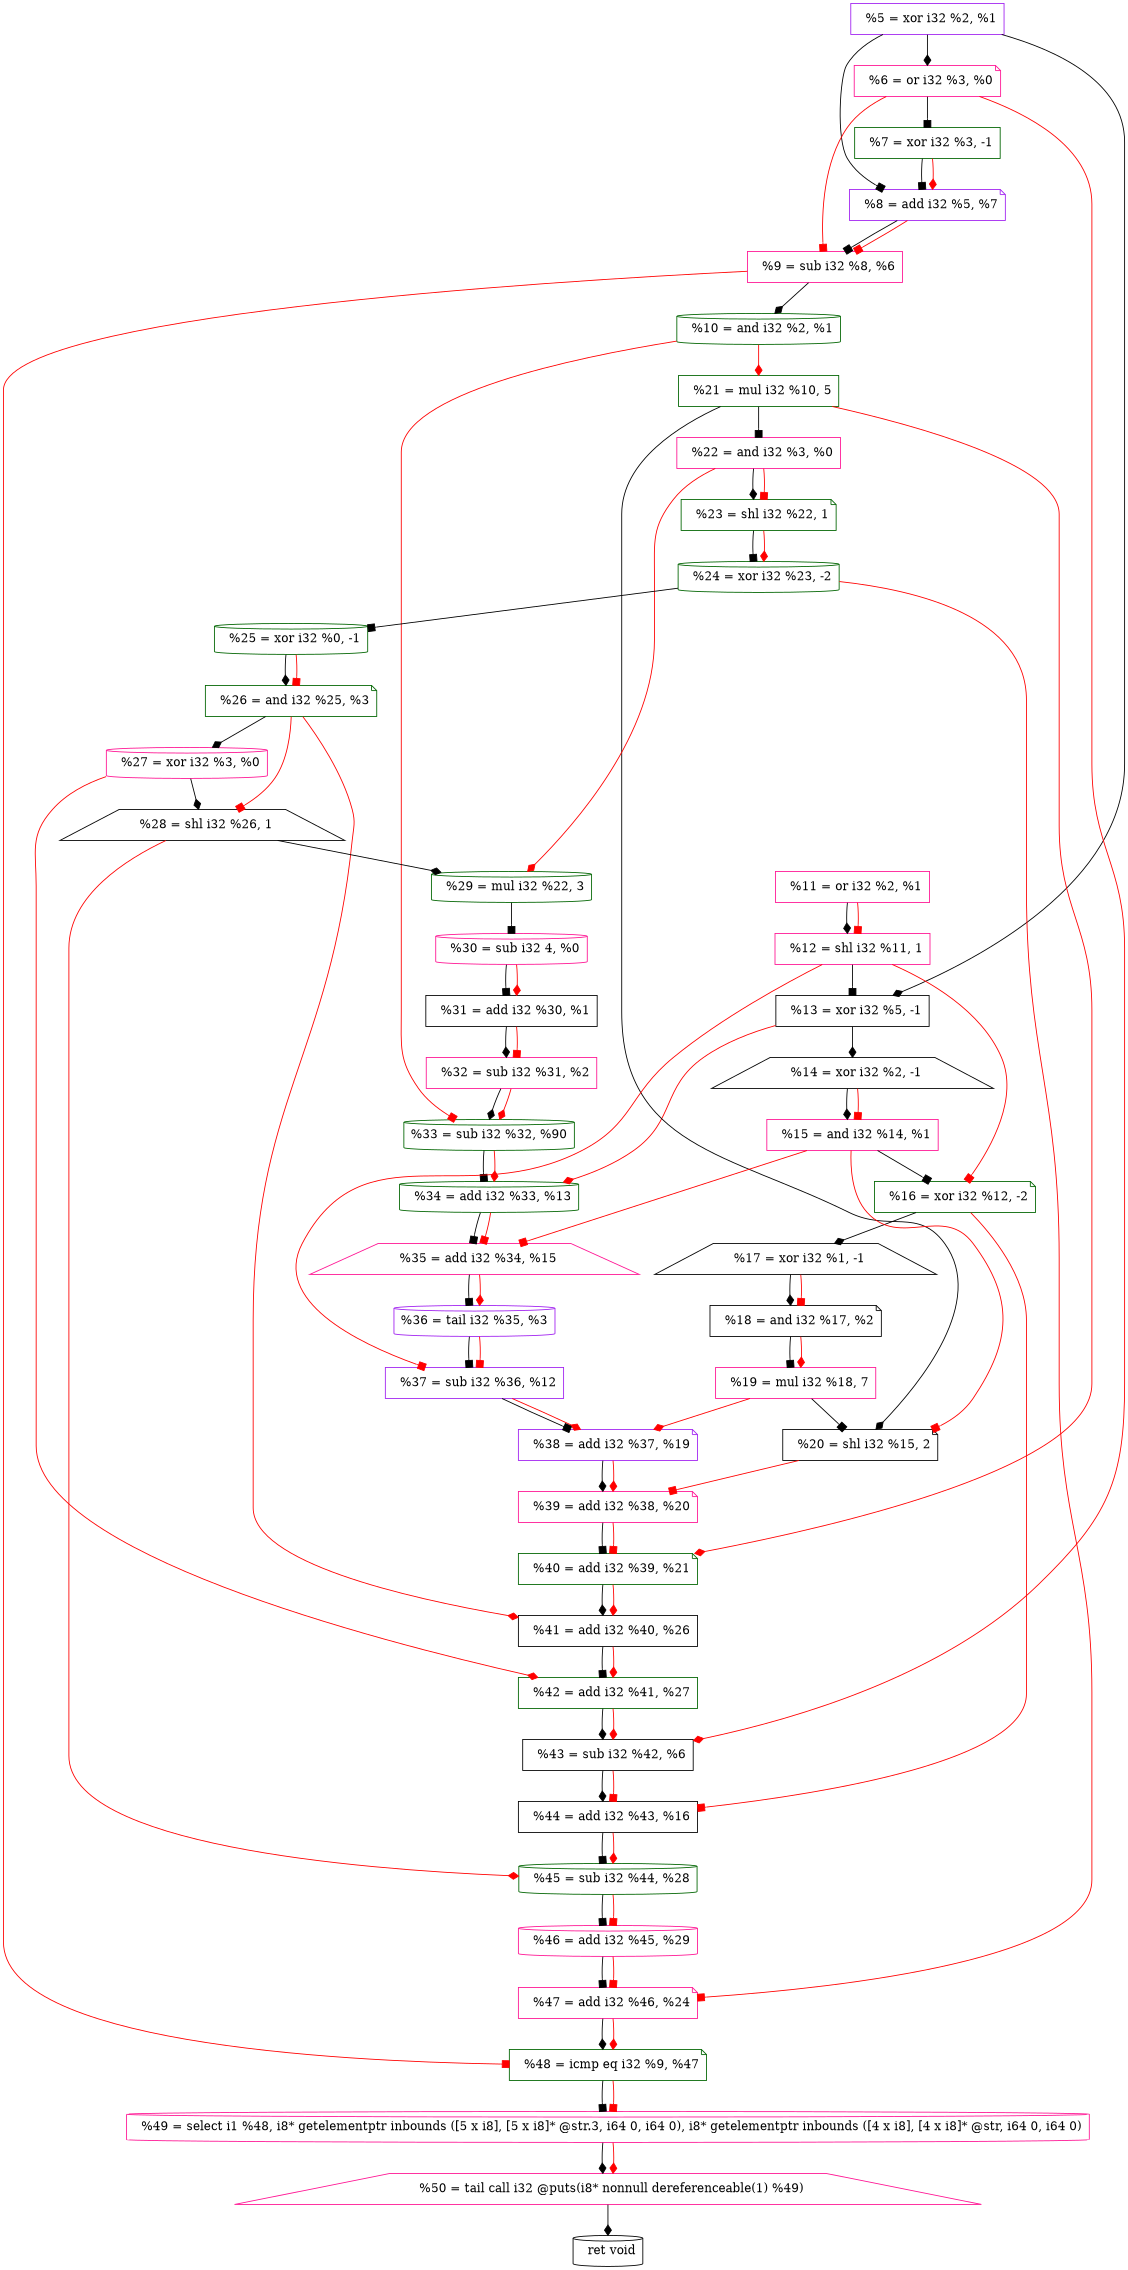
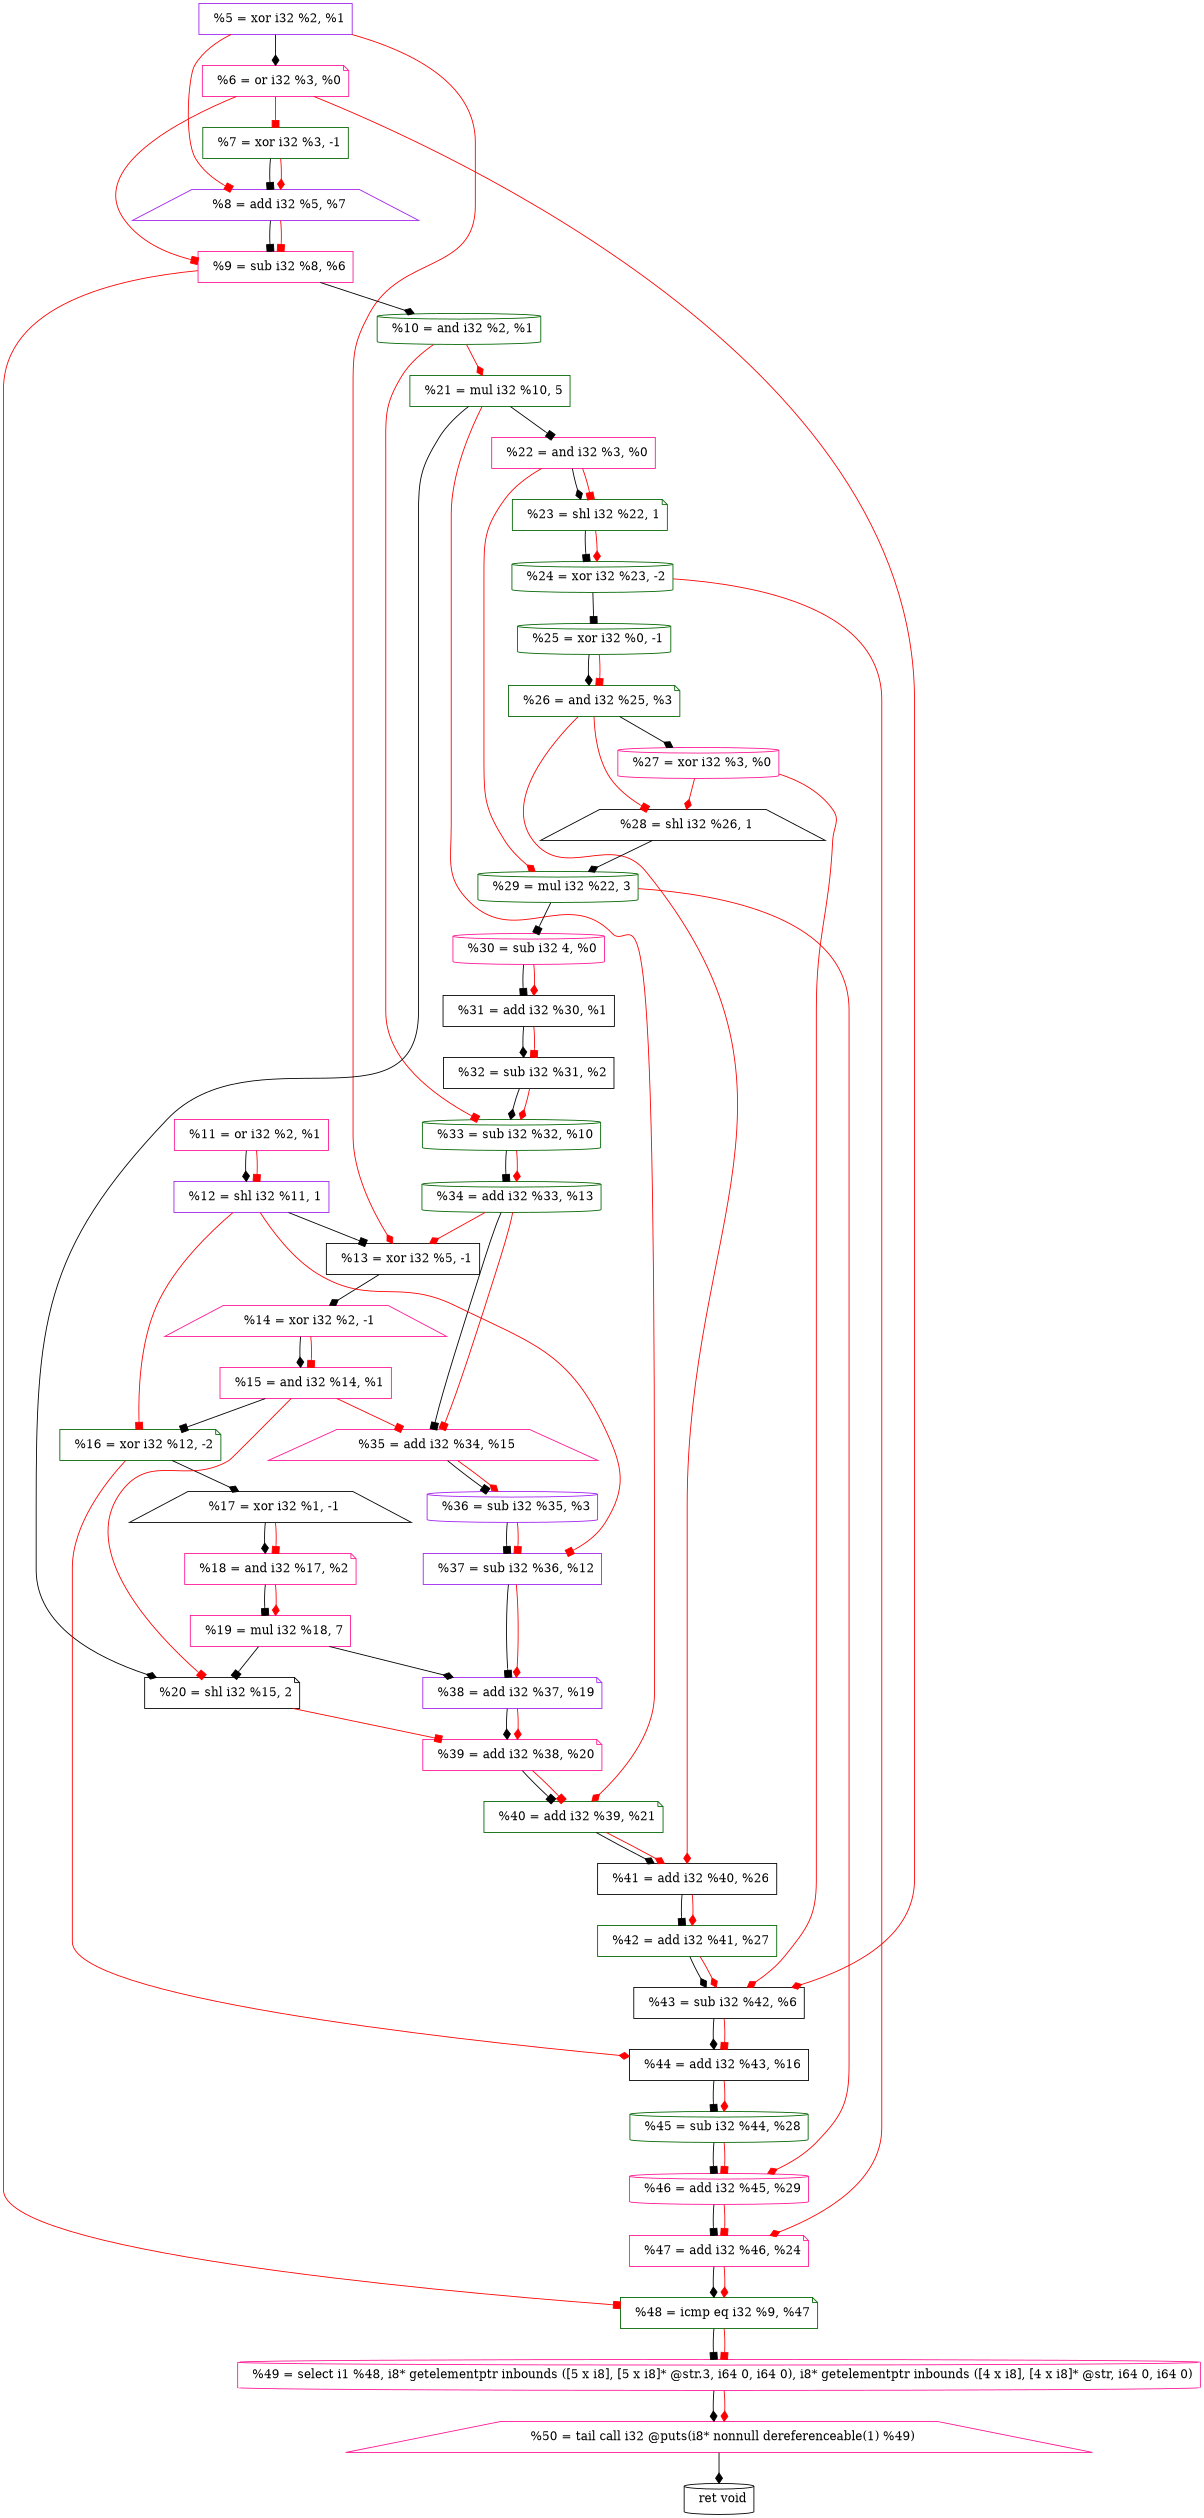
(840, 107) -> (188, 107)
(927, 108) -> (276, 108)
(927, 205) -> (276, 205)
(1125, 533) -> (353, 577)
(193, 789) -> (692, 789)
(852, 949) -> (251, 1197)
(512, 1073) -> (529, 1073)
(852, 1073) -> (306, 1321)
(671, 1098) -> (462, 1225)
(489, 1135) -> (512, 1135)
(474, 1321) -> (512, 1507)
(796, 1321) -> (270, 1569)
(36, 1374) -> (816, 1373)
(1059, 1379) -> (882, 1359)
(707, 1412) -> (386, 1661)
none -> (849, 1471)
(69, 1513) -> none
(1026, 1622) -> (97, 1965)
